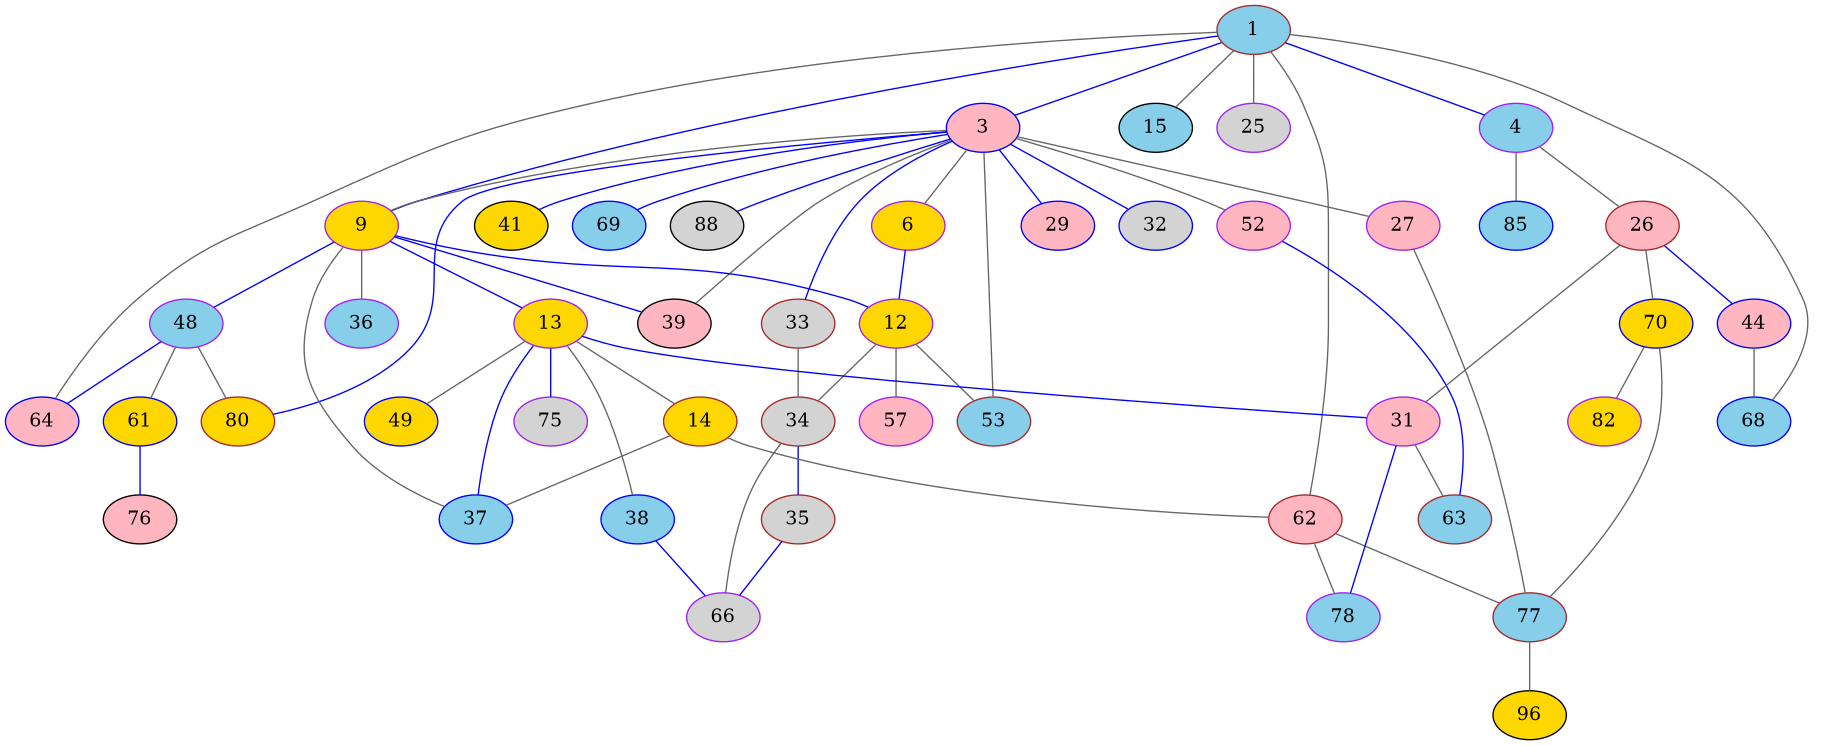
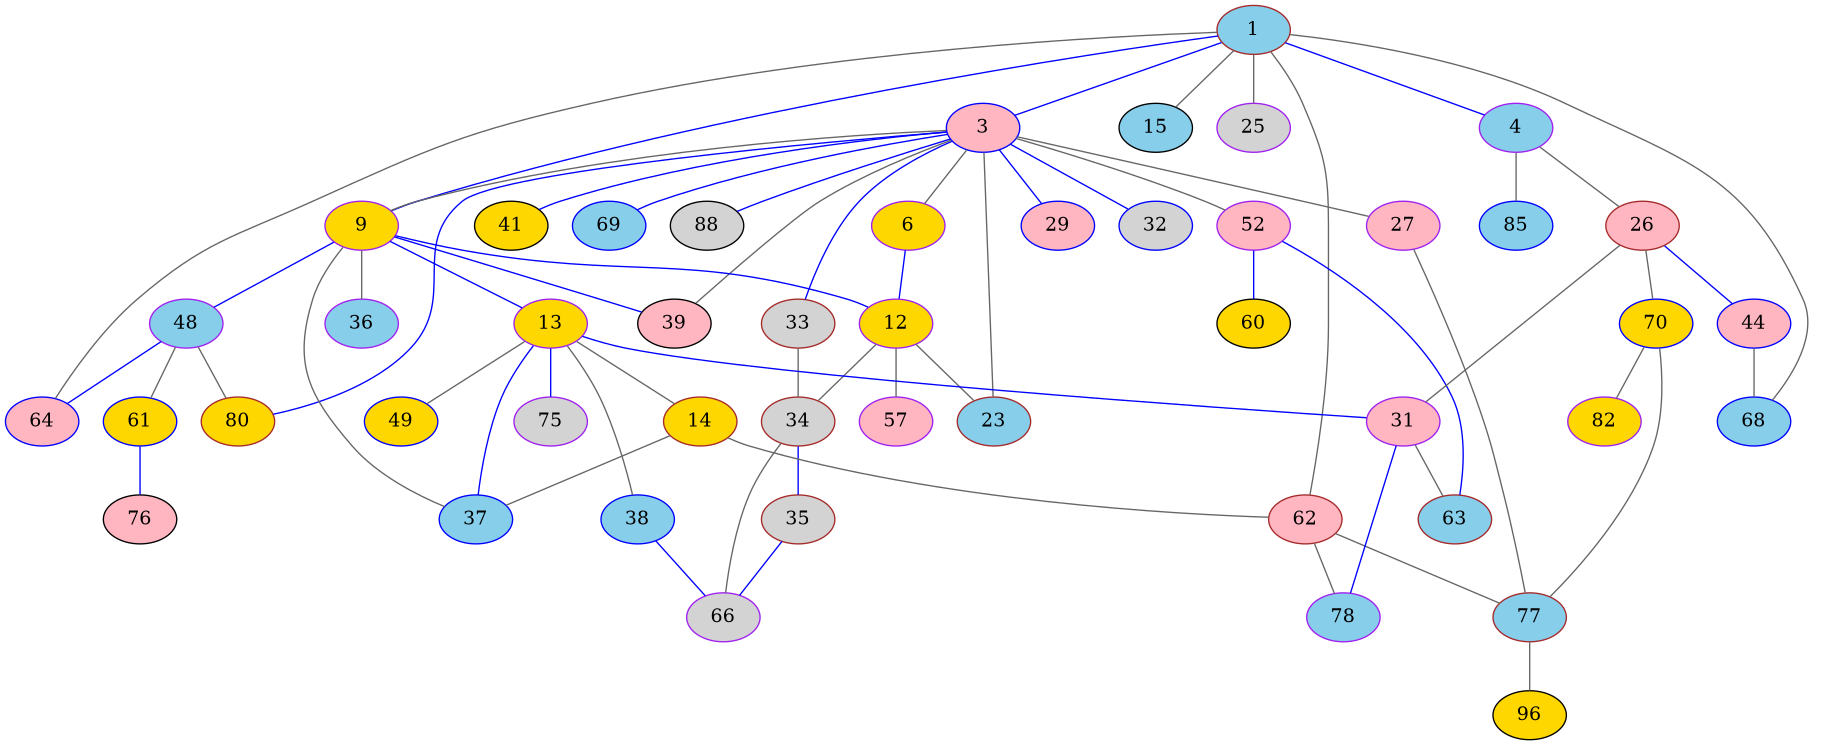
none -> (1254, 324)
(994, 422) -> (994, 422)
